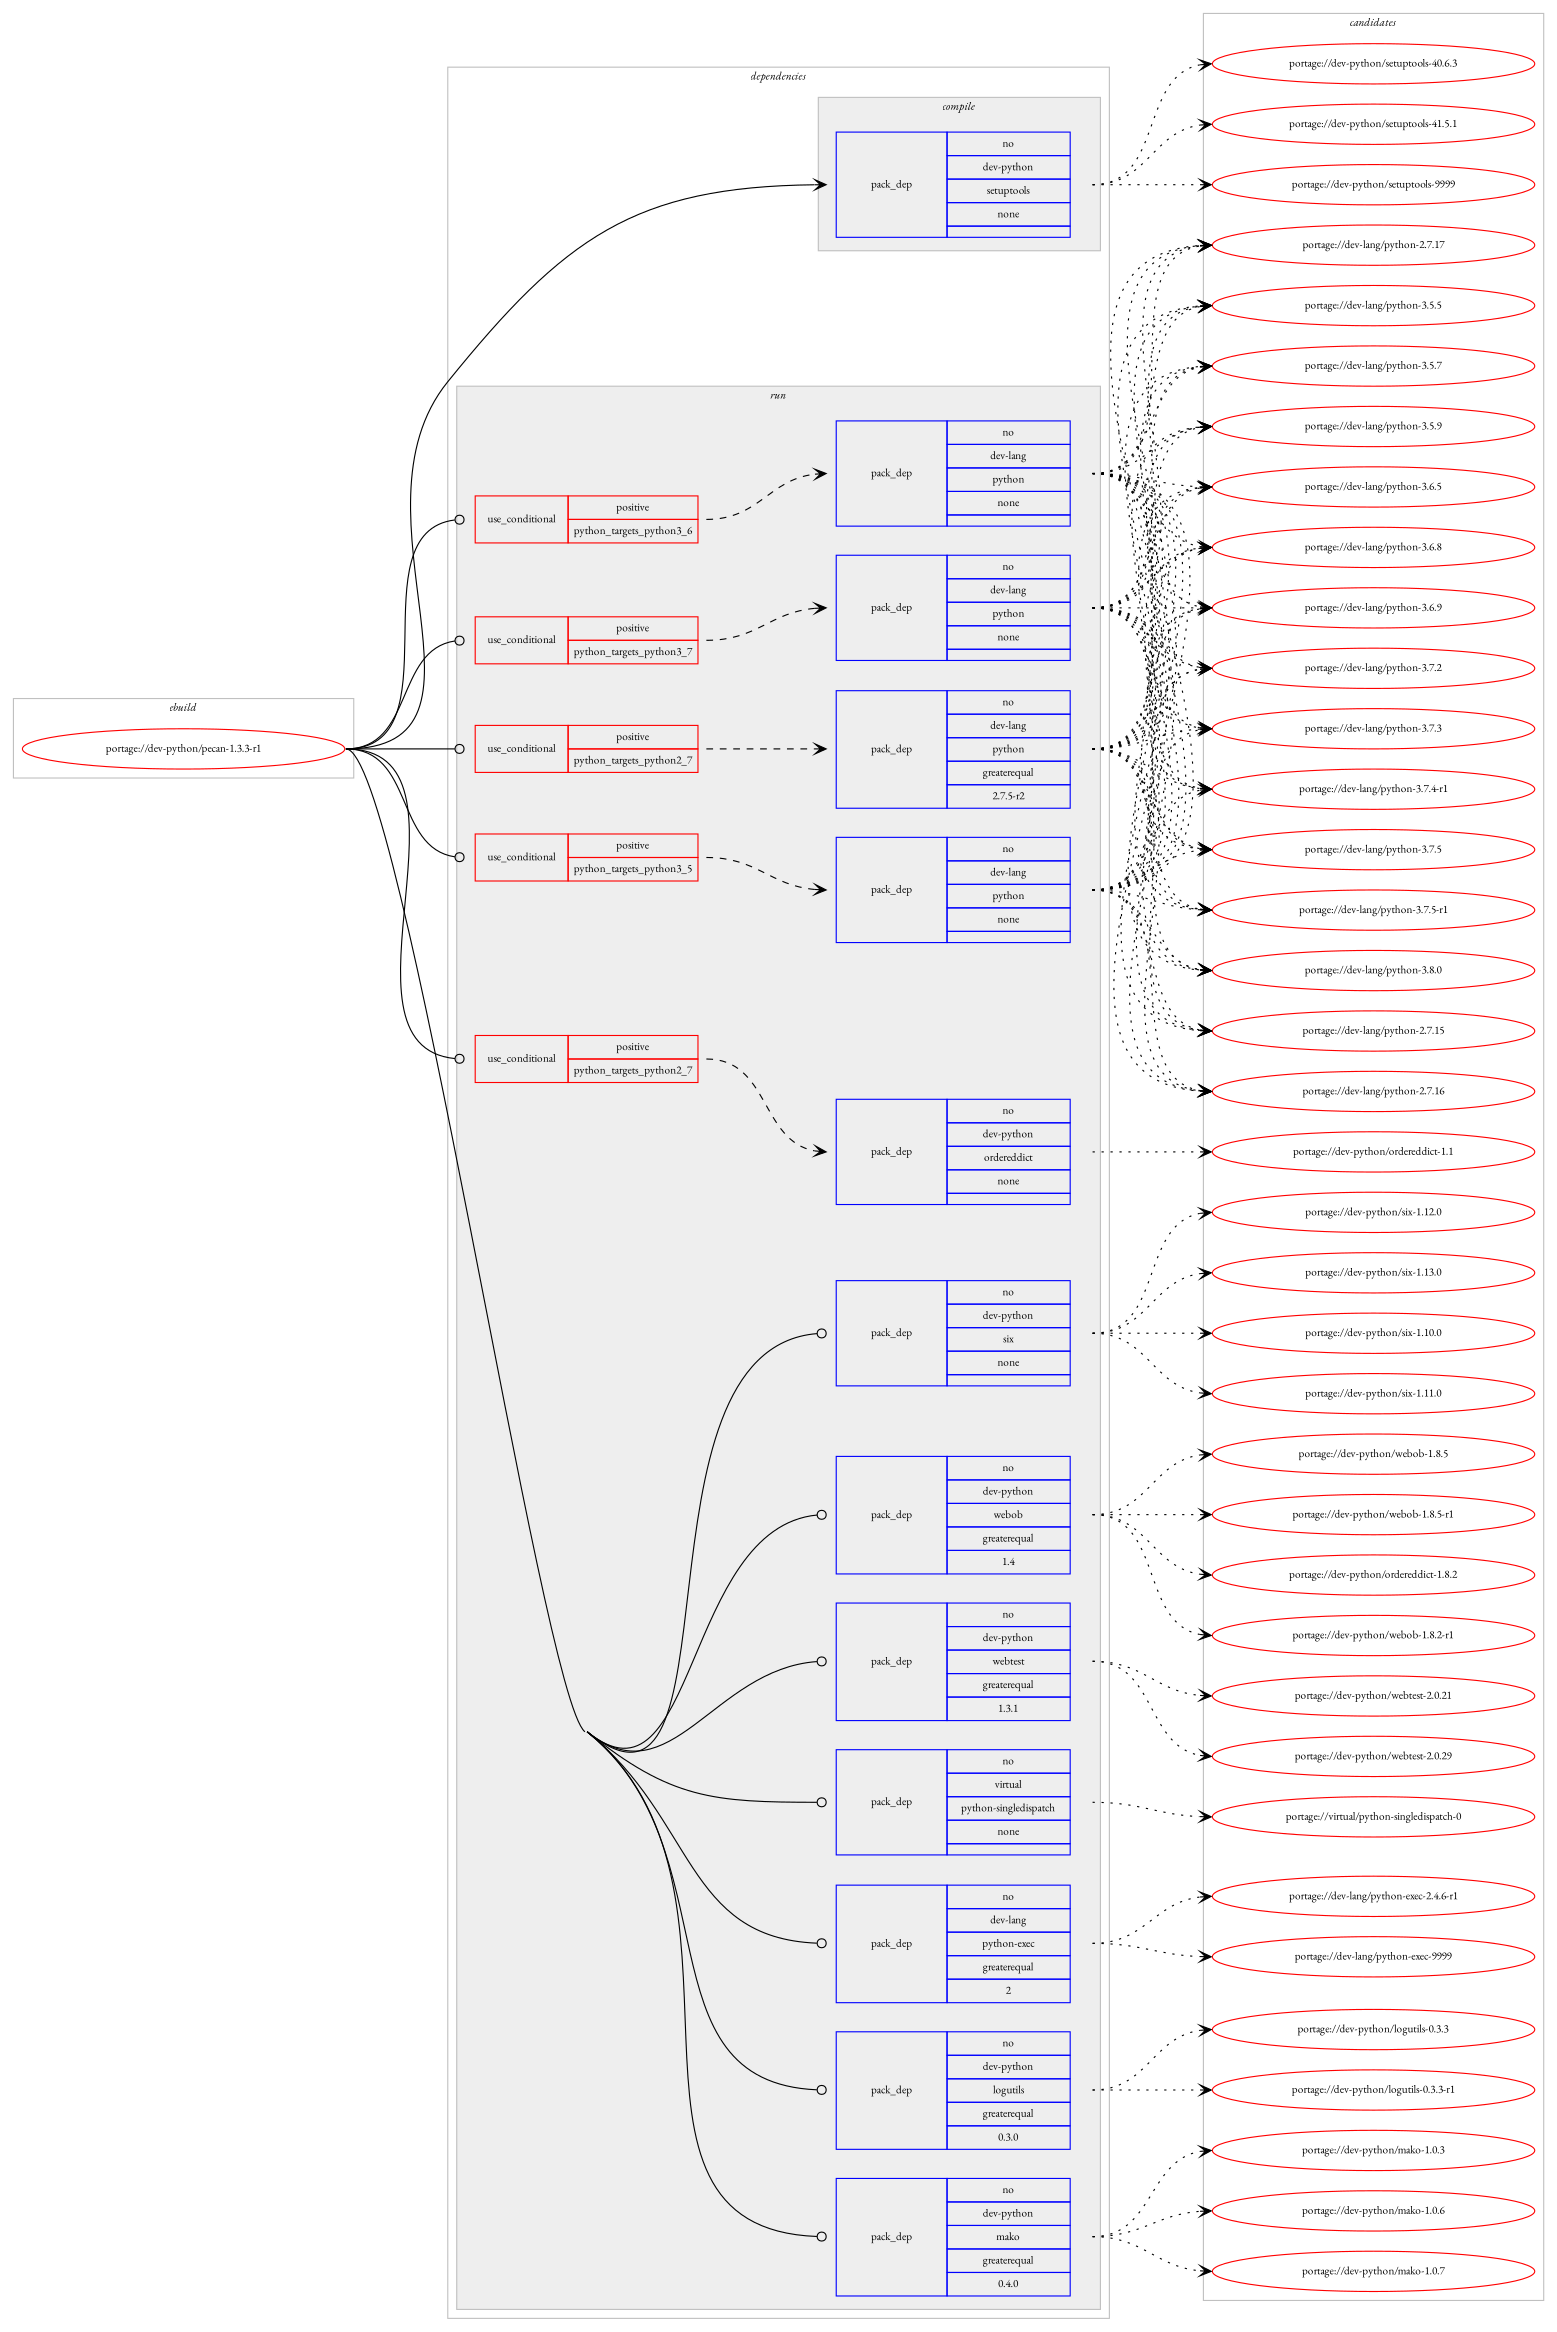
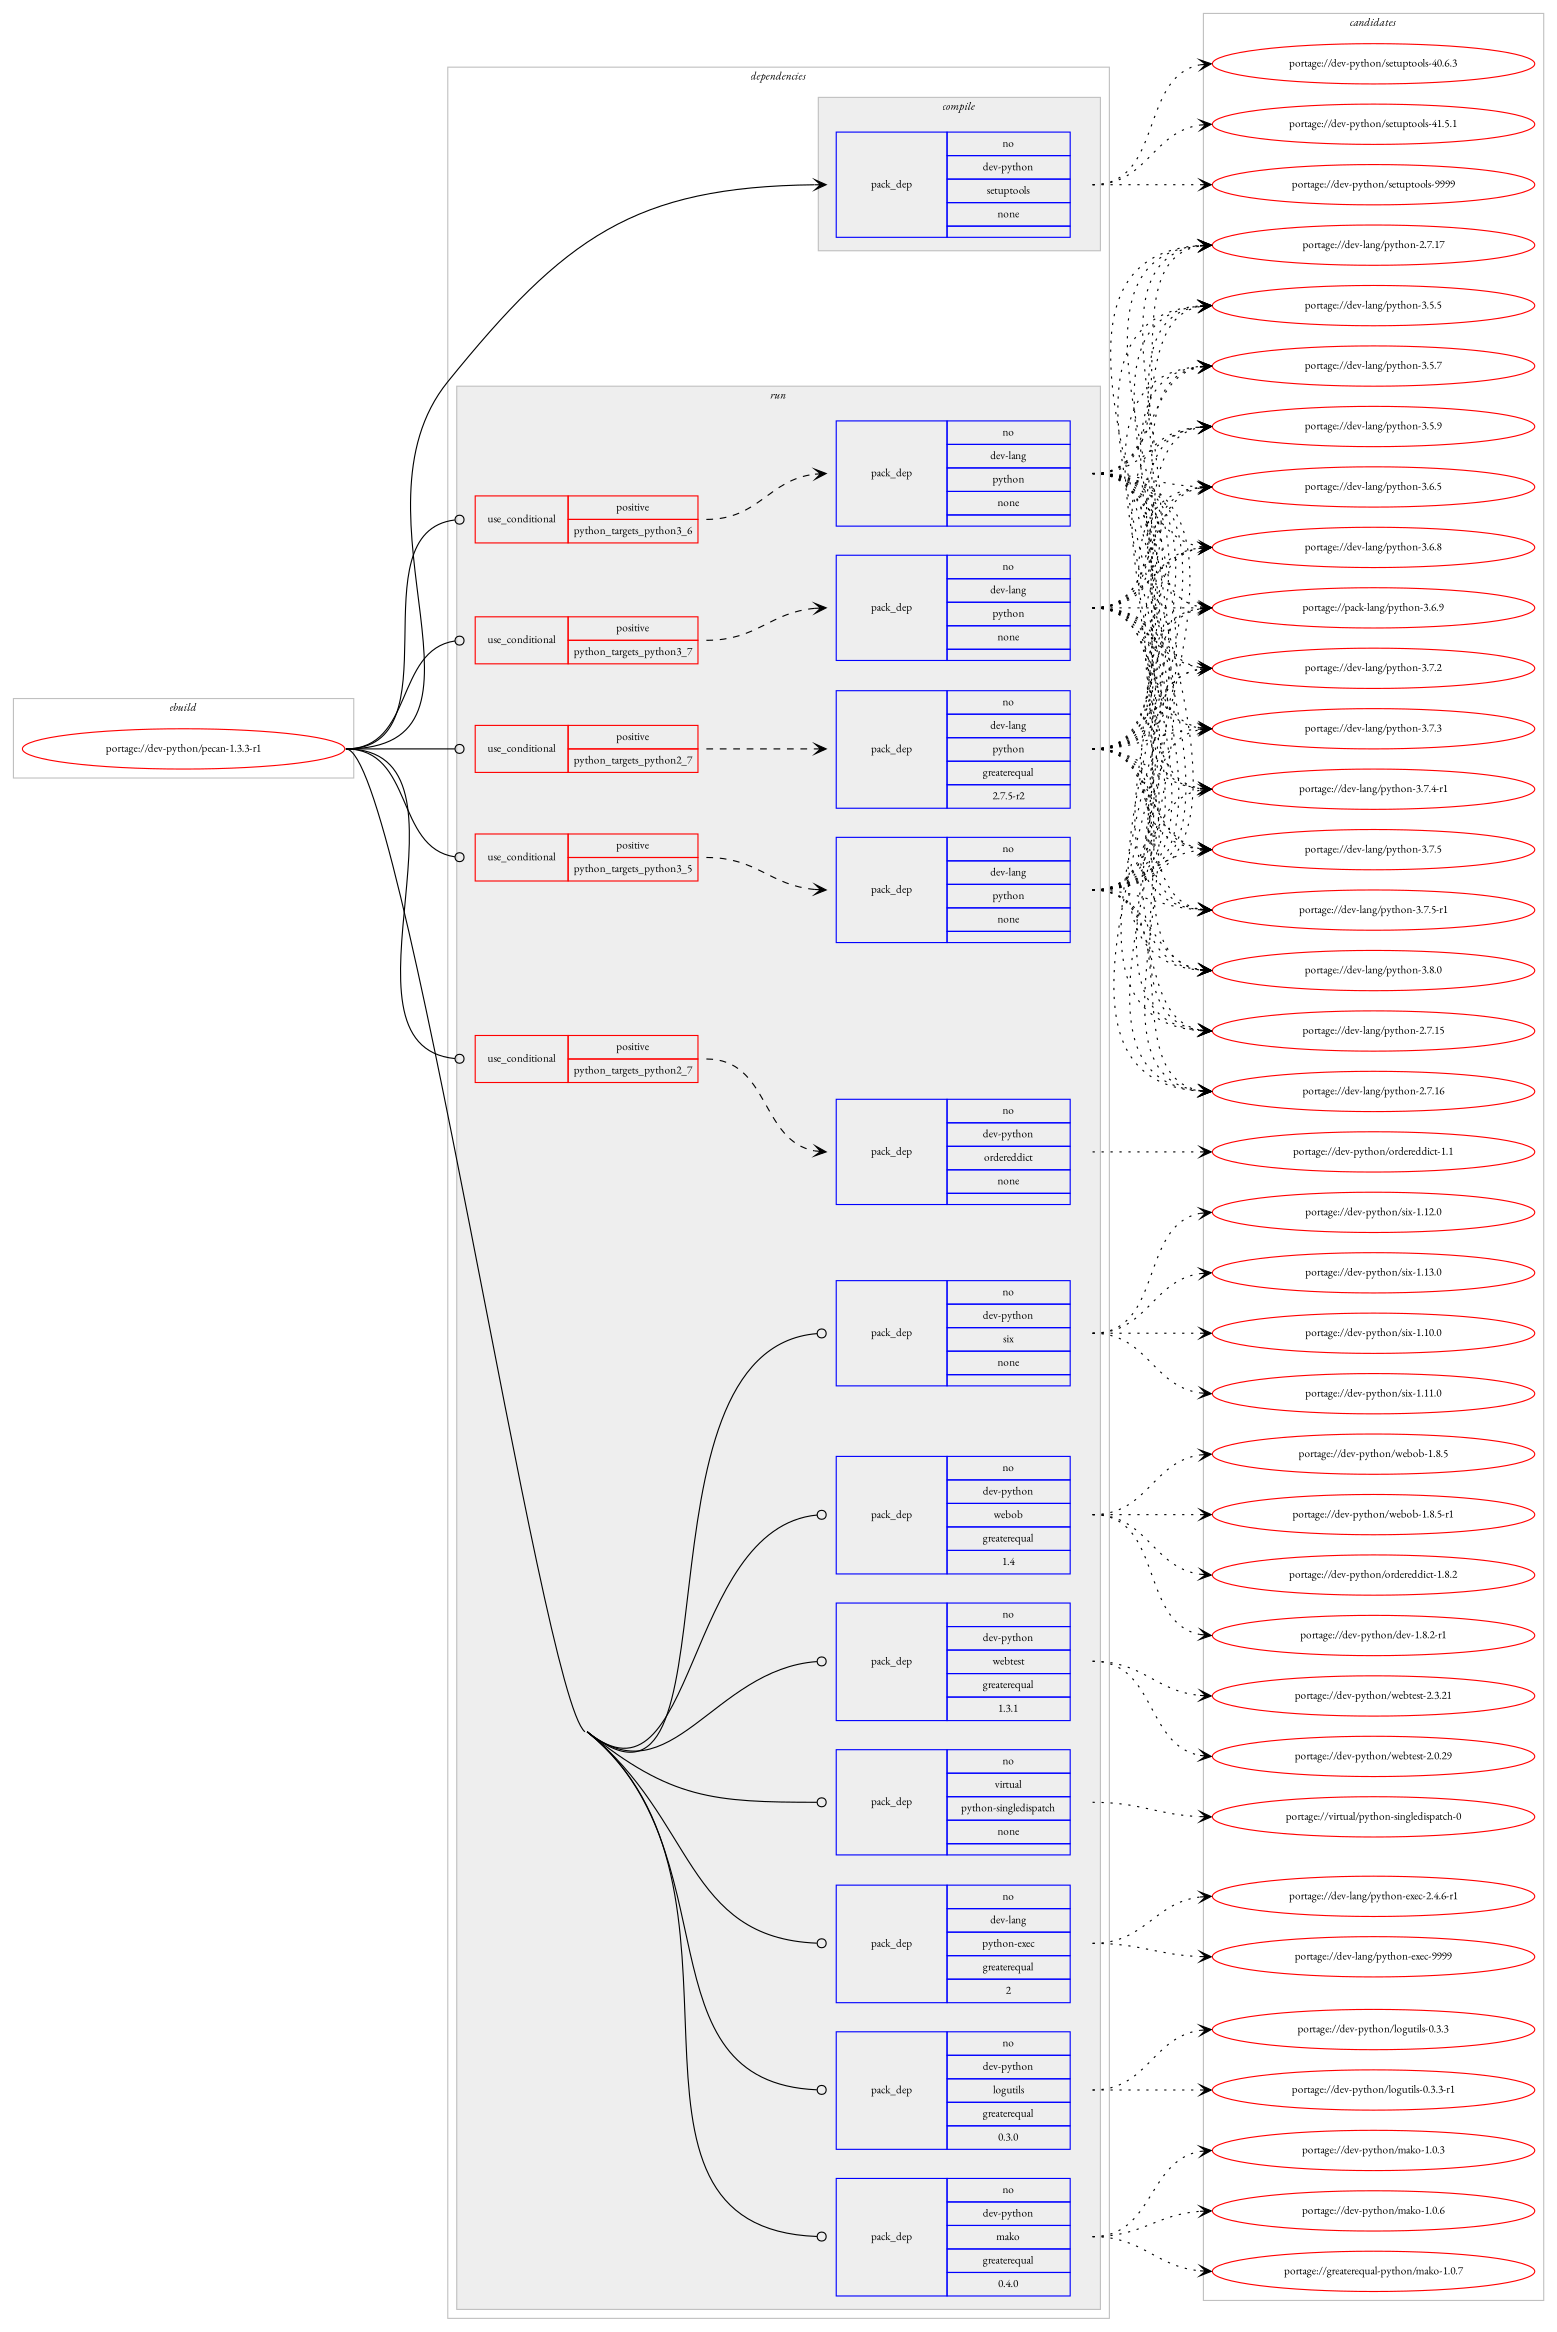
(1374, 608) -> (1374, 608)
(1374, 1636) -> (1374, 1636)
(1374, 1696) -> (1374, 1696)
(1374, 2271) -> (1374, 2271)
